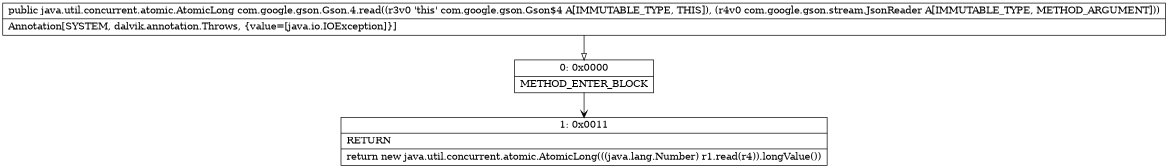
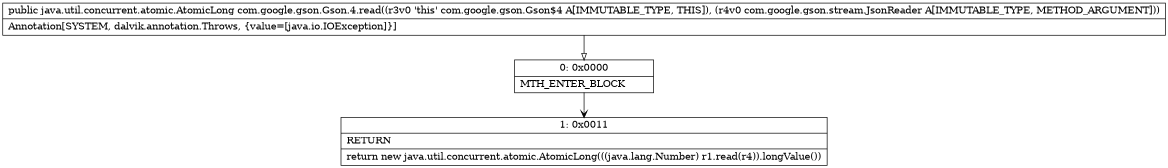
(584, 84) -> (573, 84)
